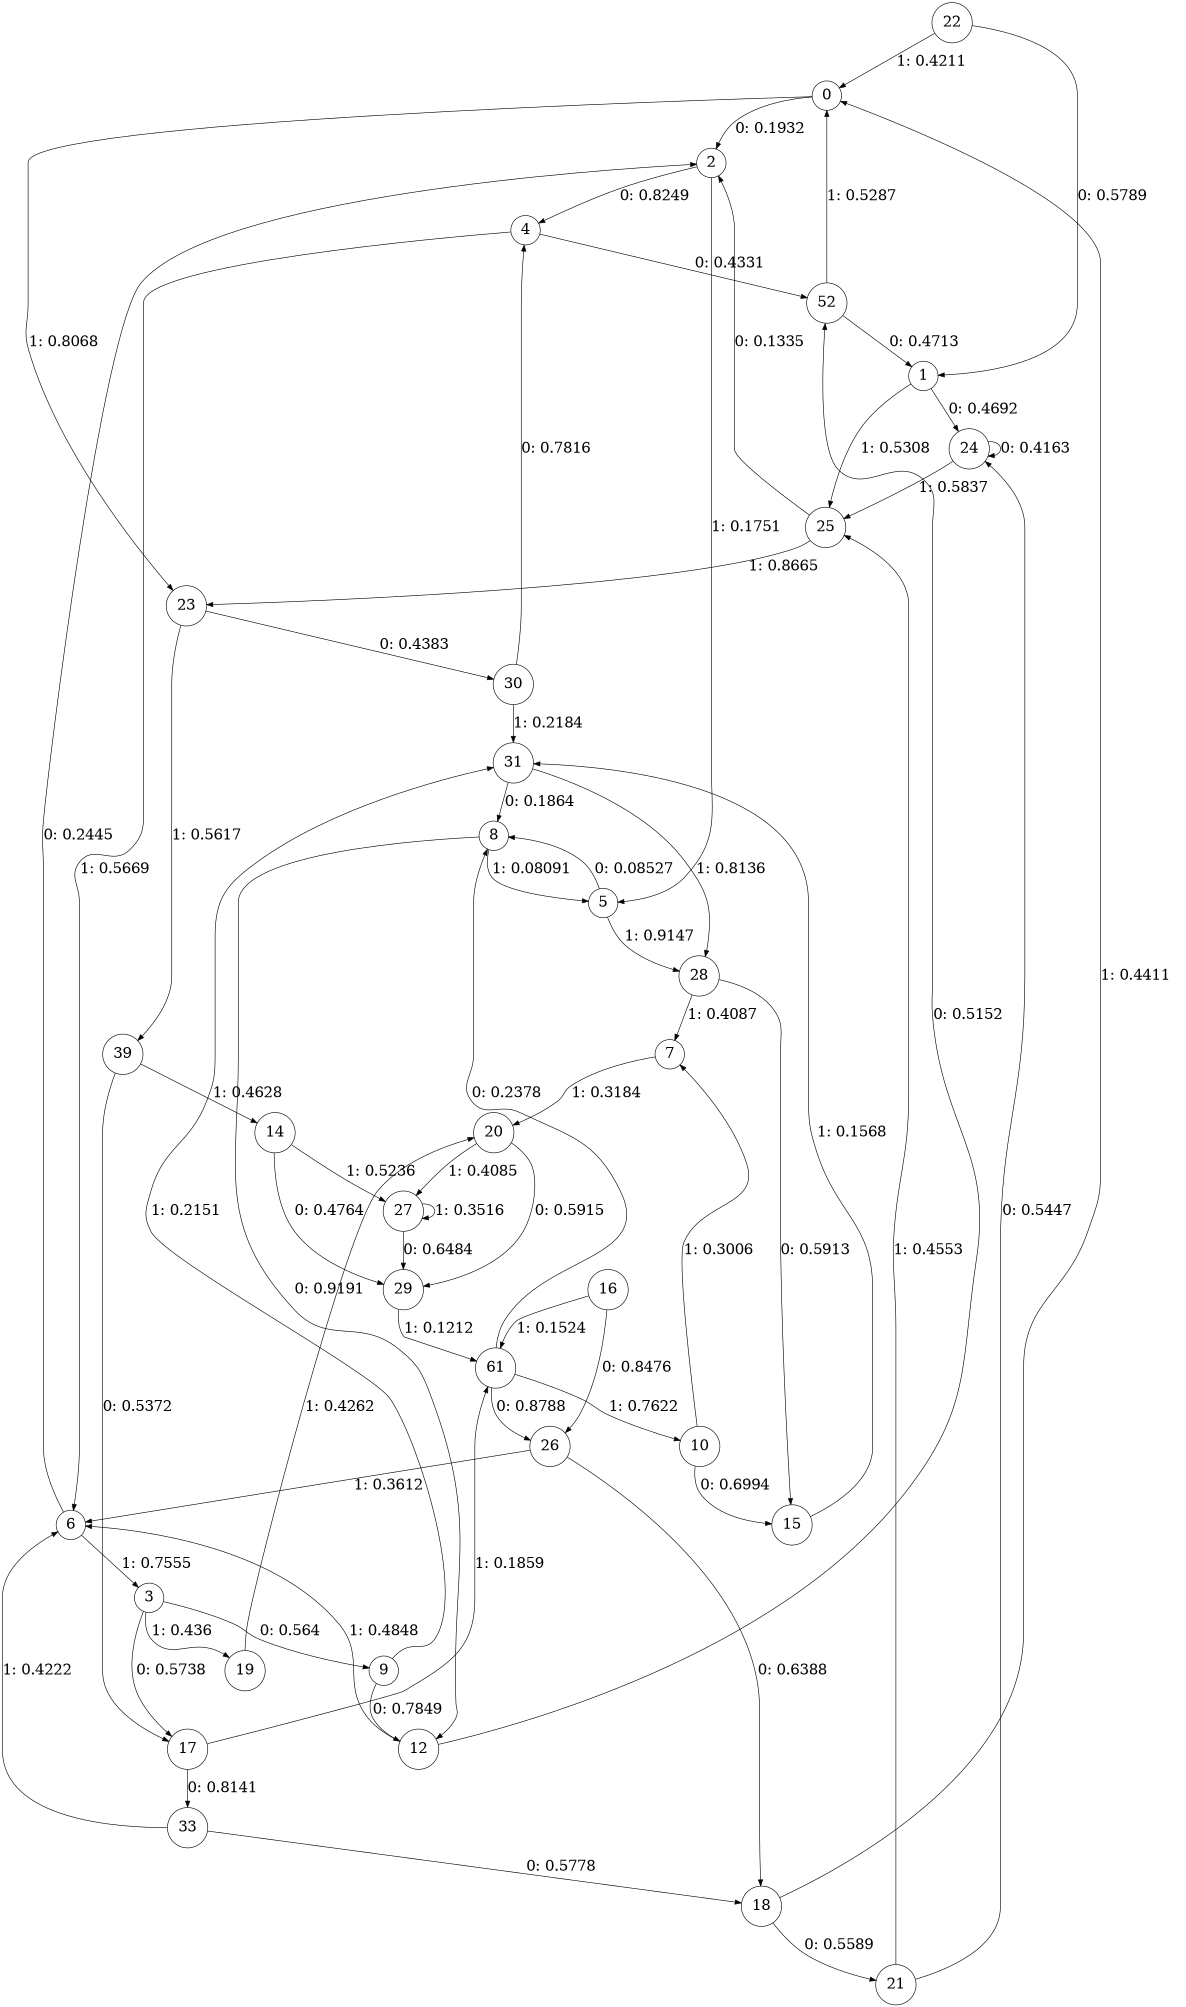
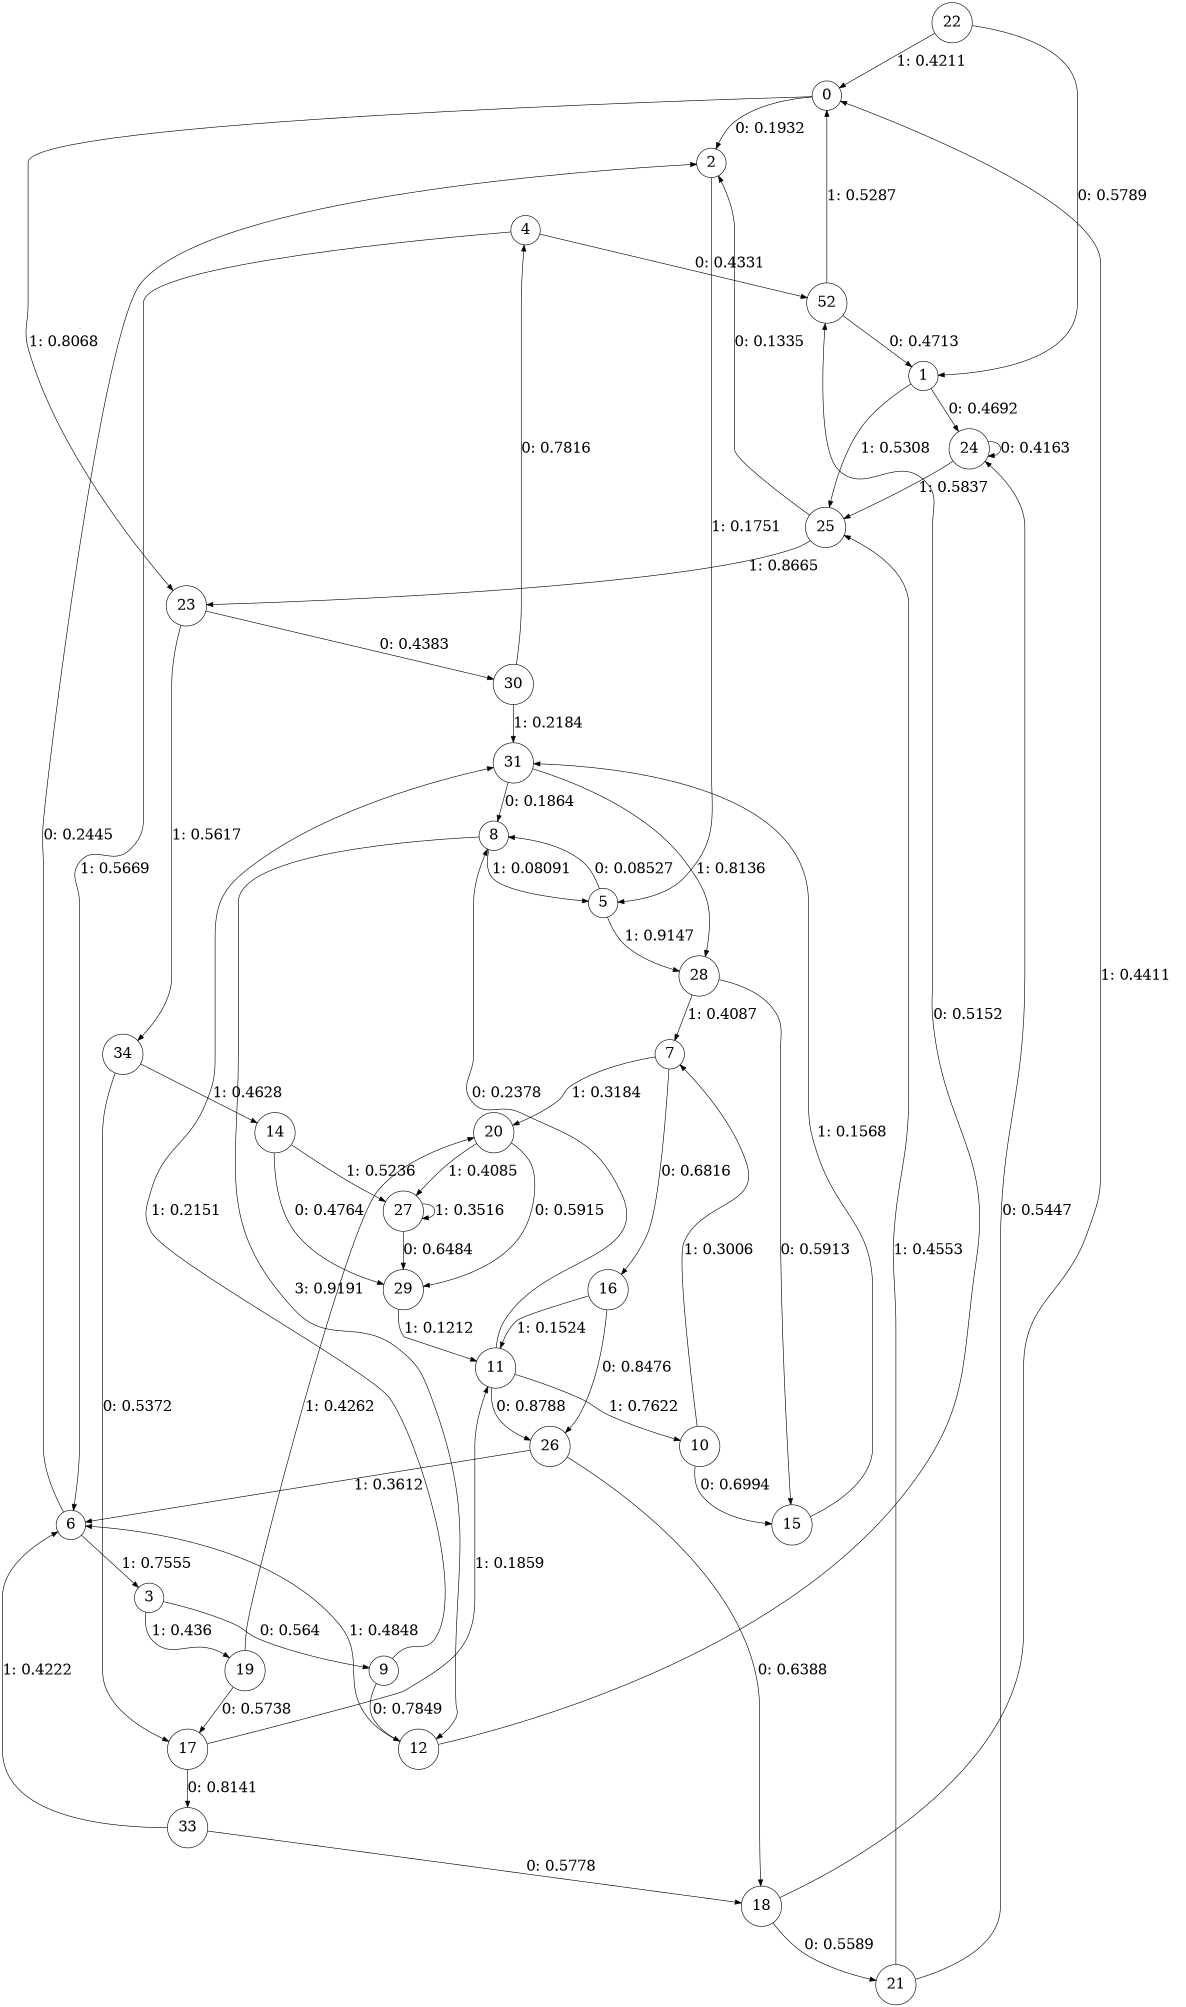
(619, 189) -> none
(123, 1054) -> (123, 1054)
none -> (660, 1173)
(336, 1290) -> (336, 1290)
(496, 1368) -> (496, 1368)
(133, 1677) -> (218, 1707)
